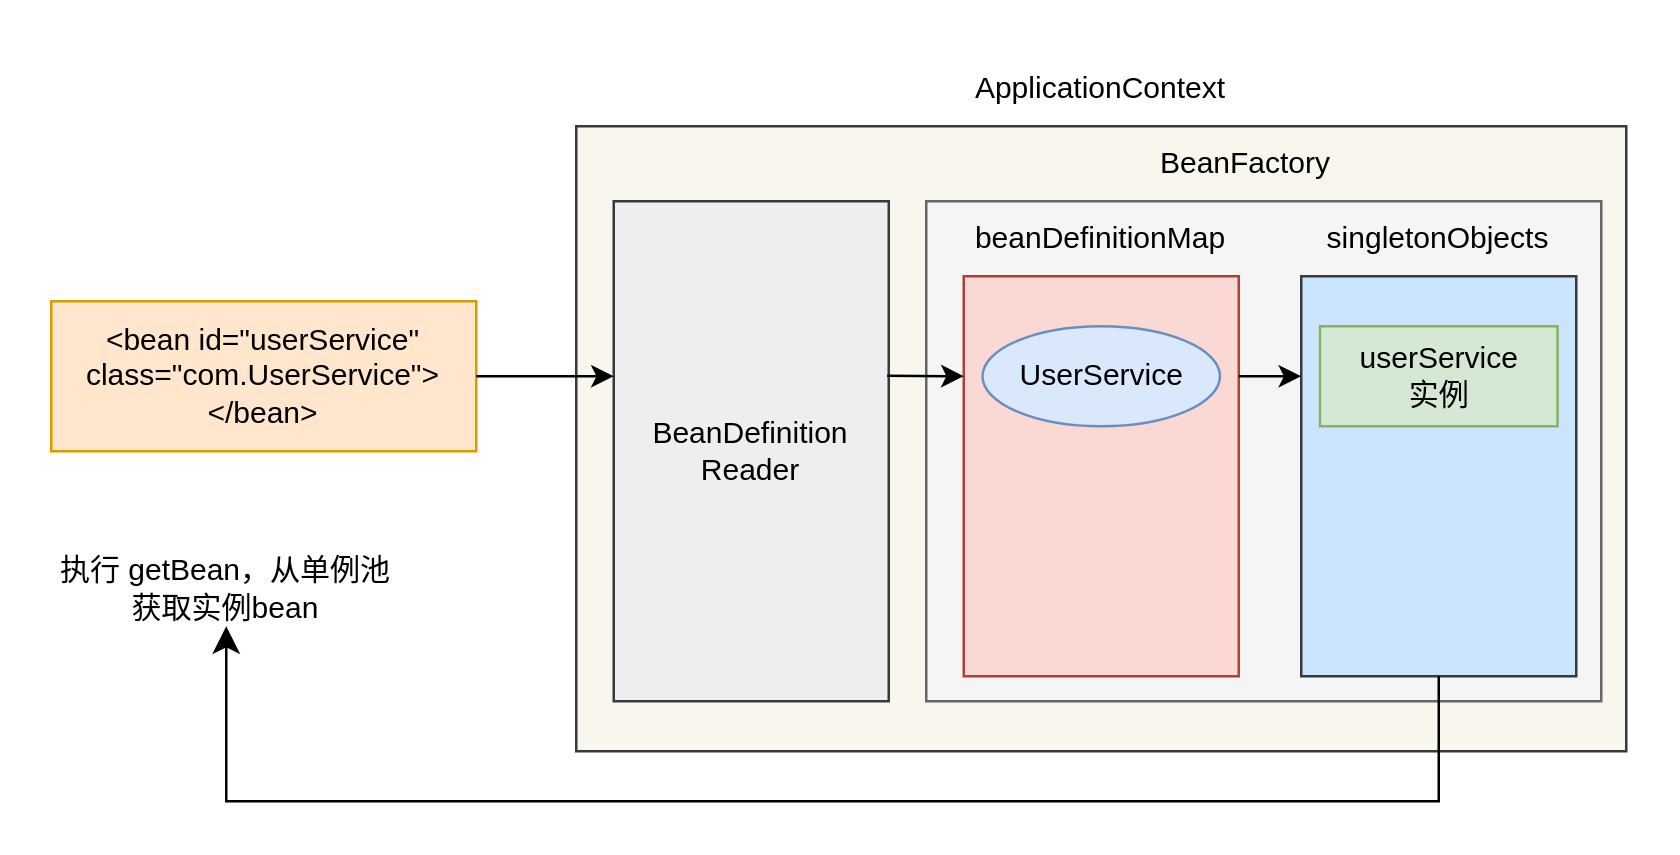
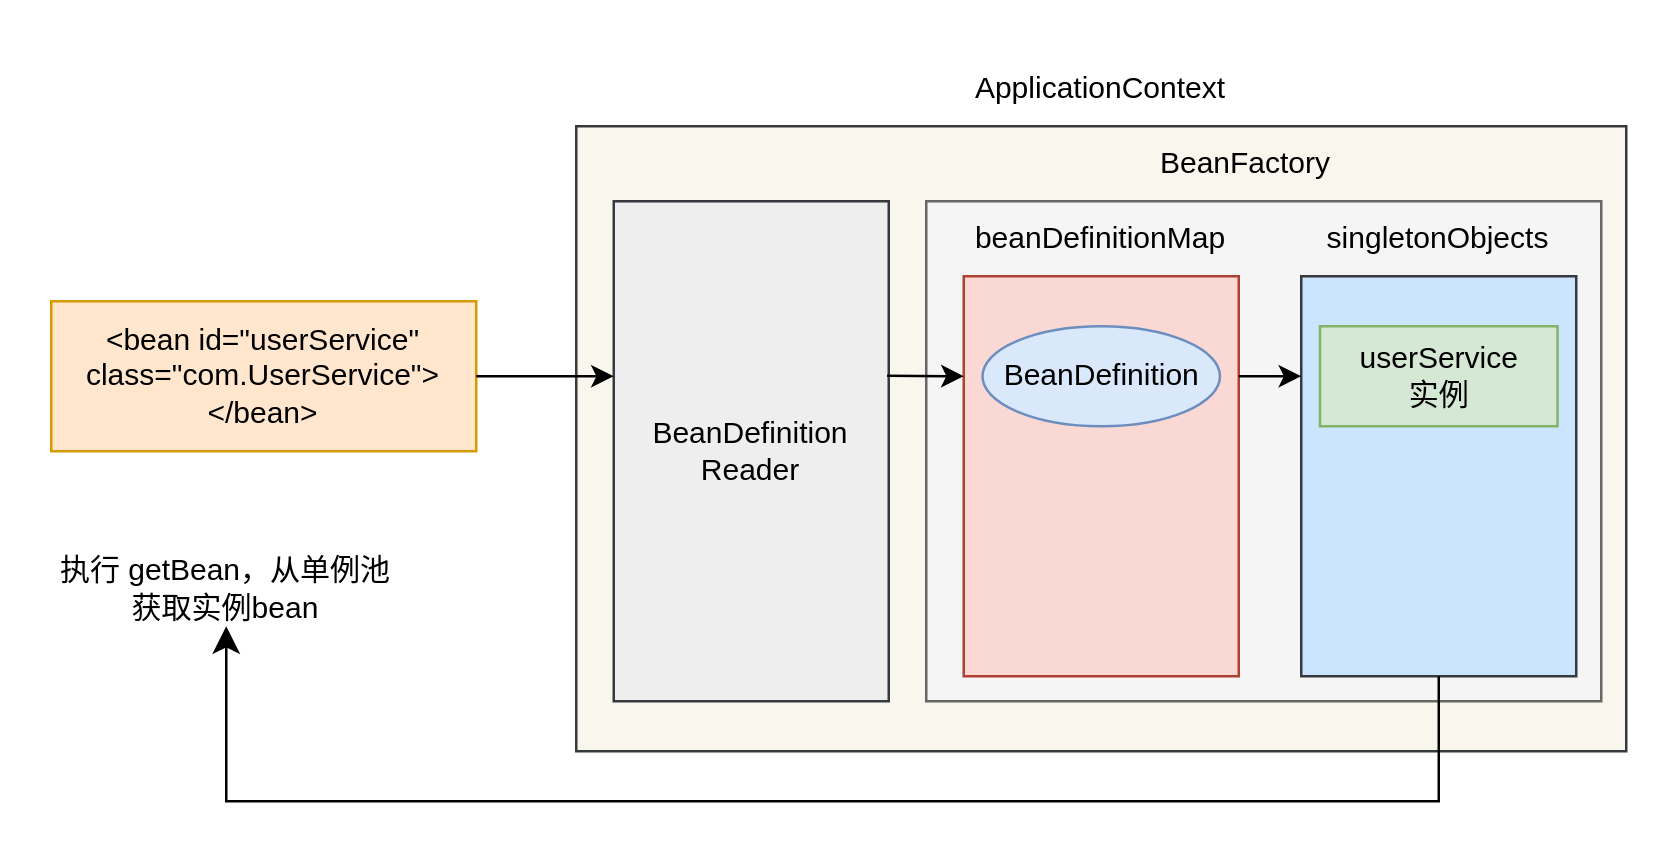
(1103, 376) -> (1103, 376)
